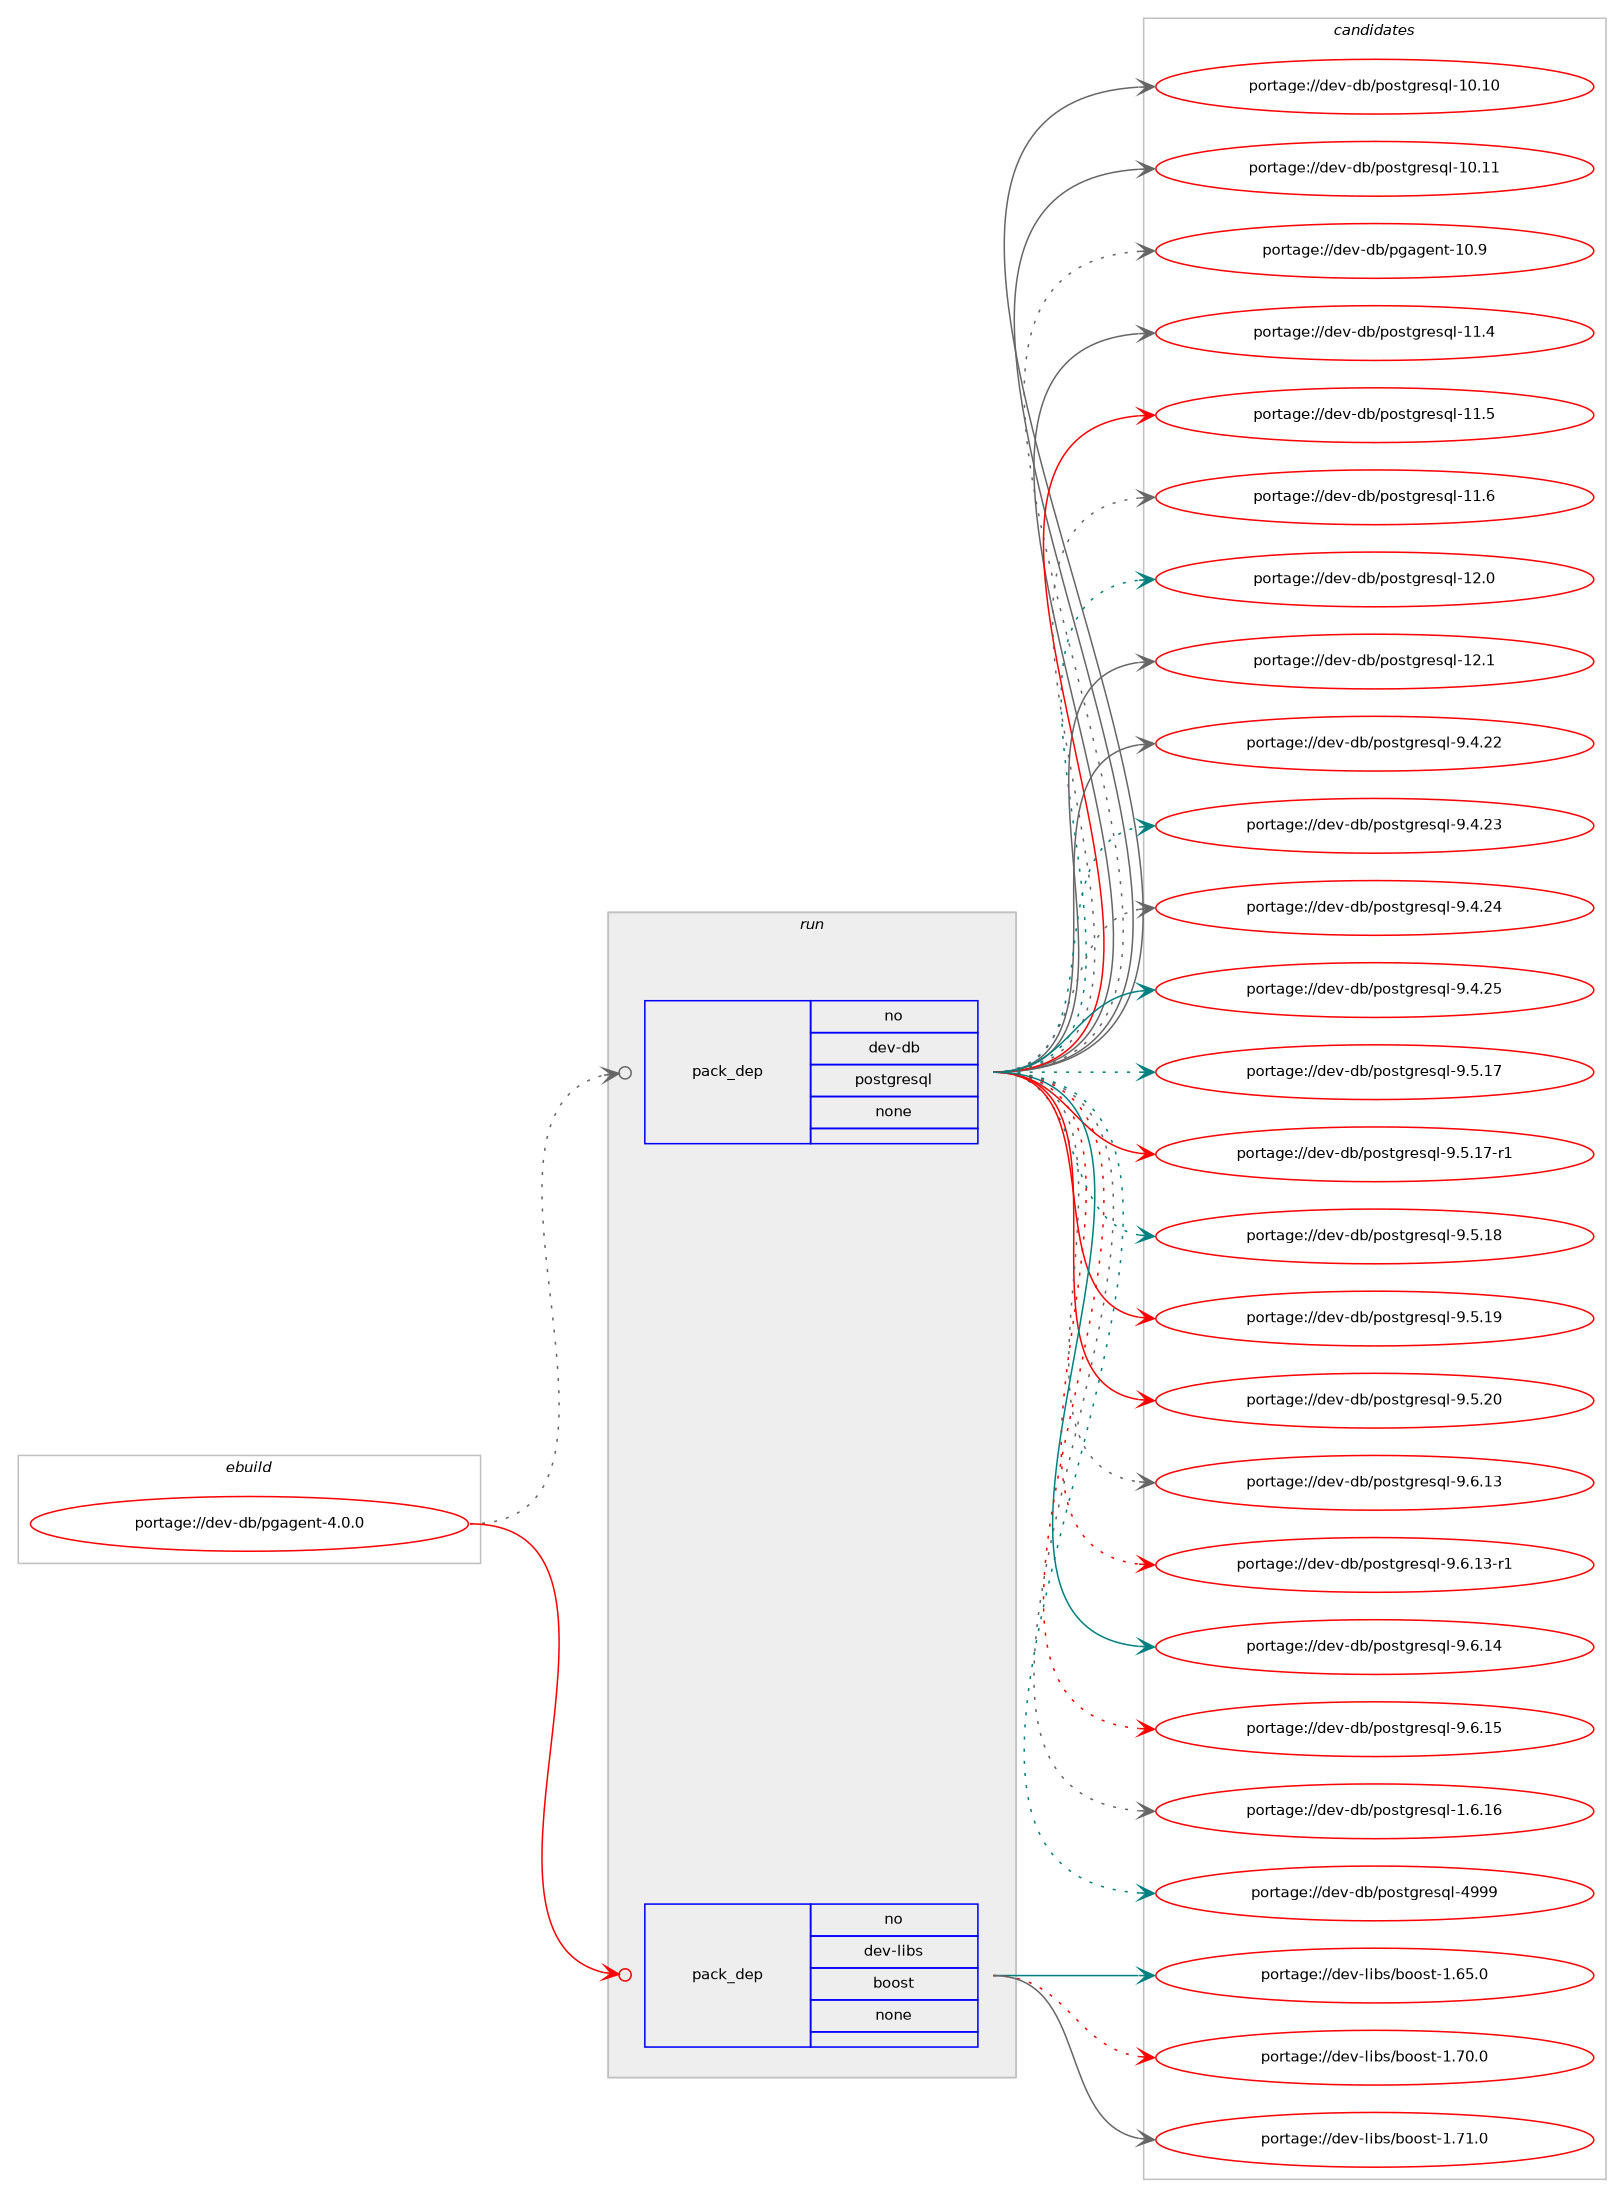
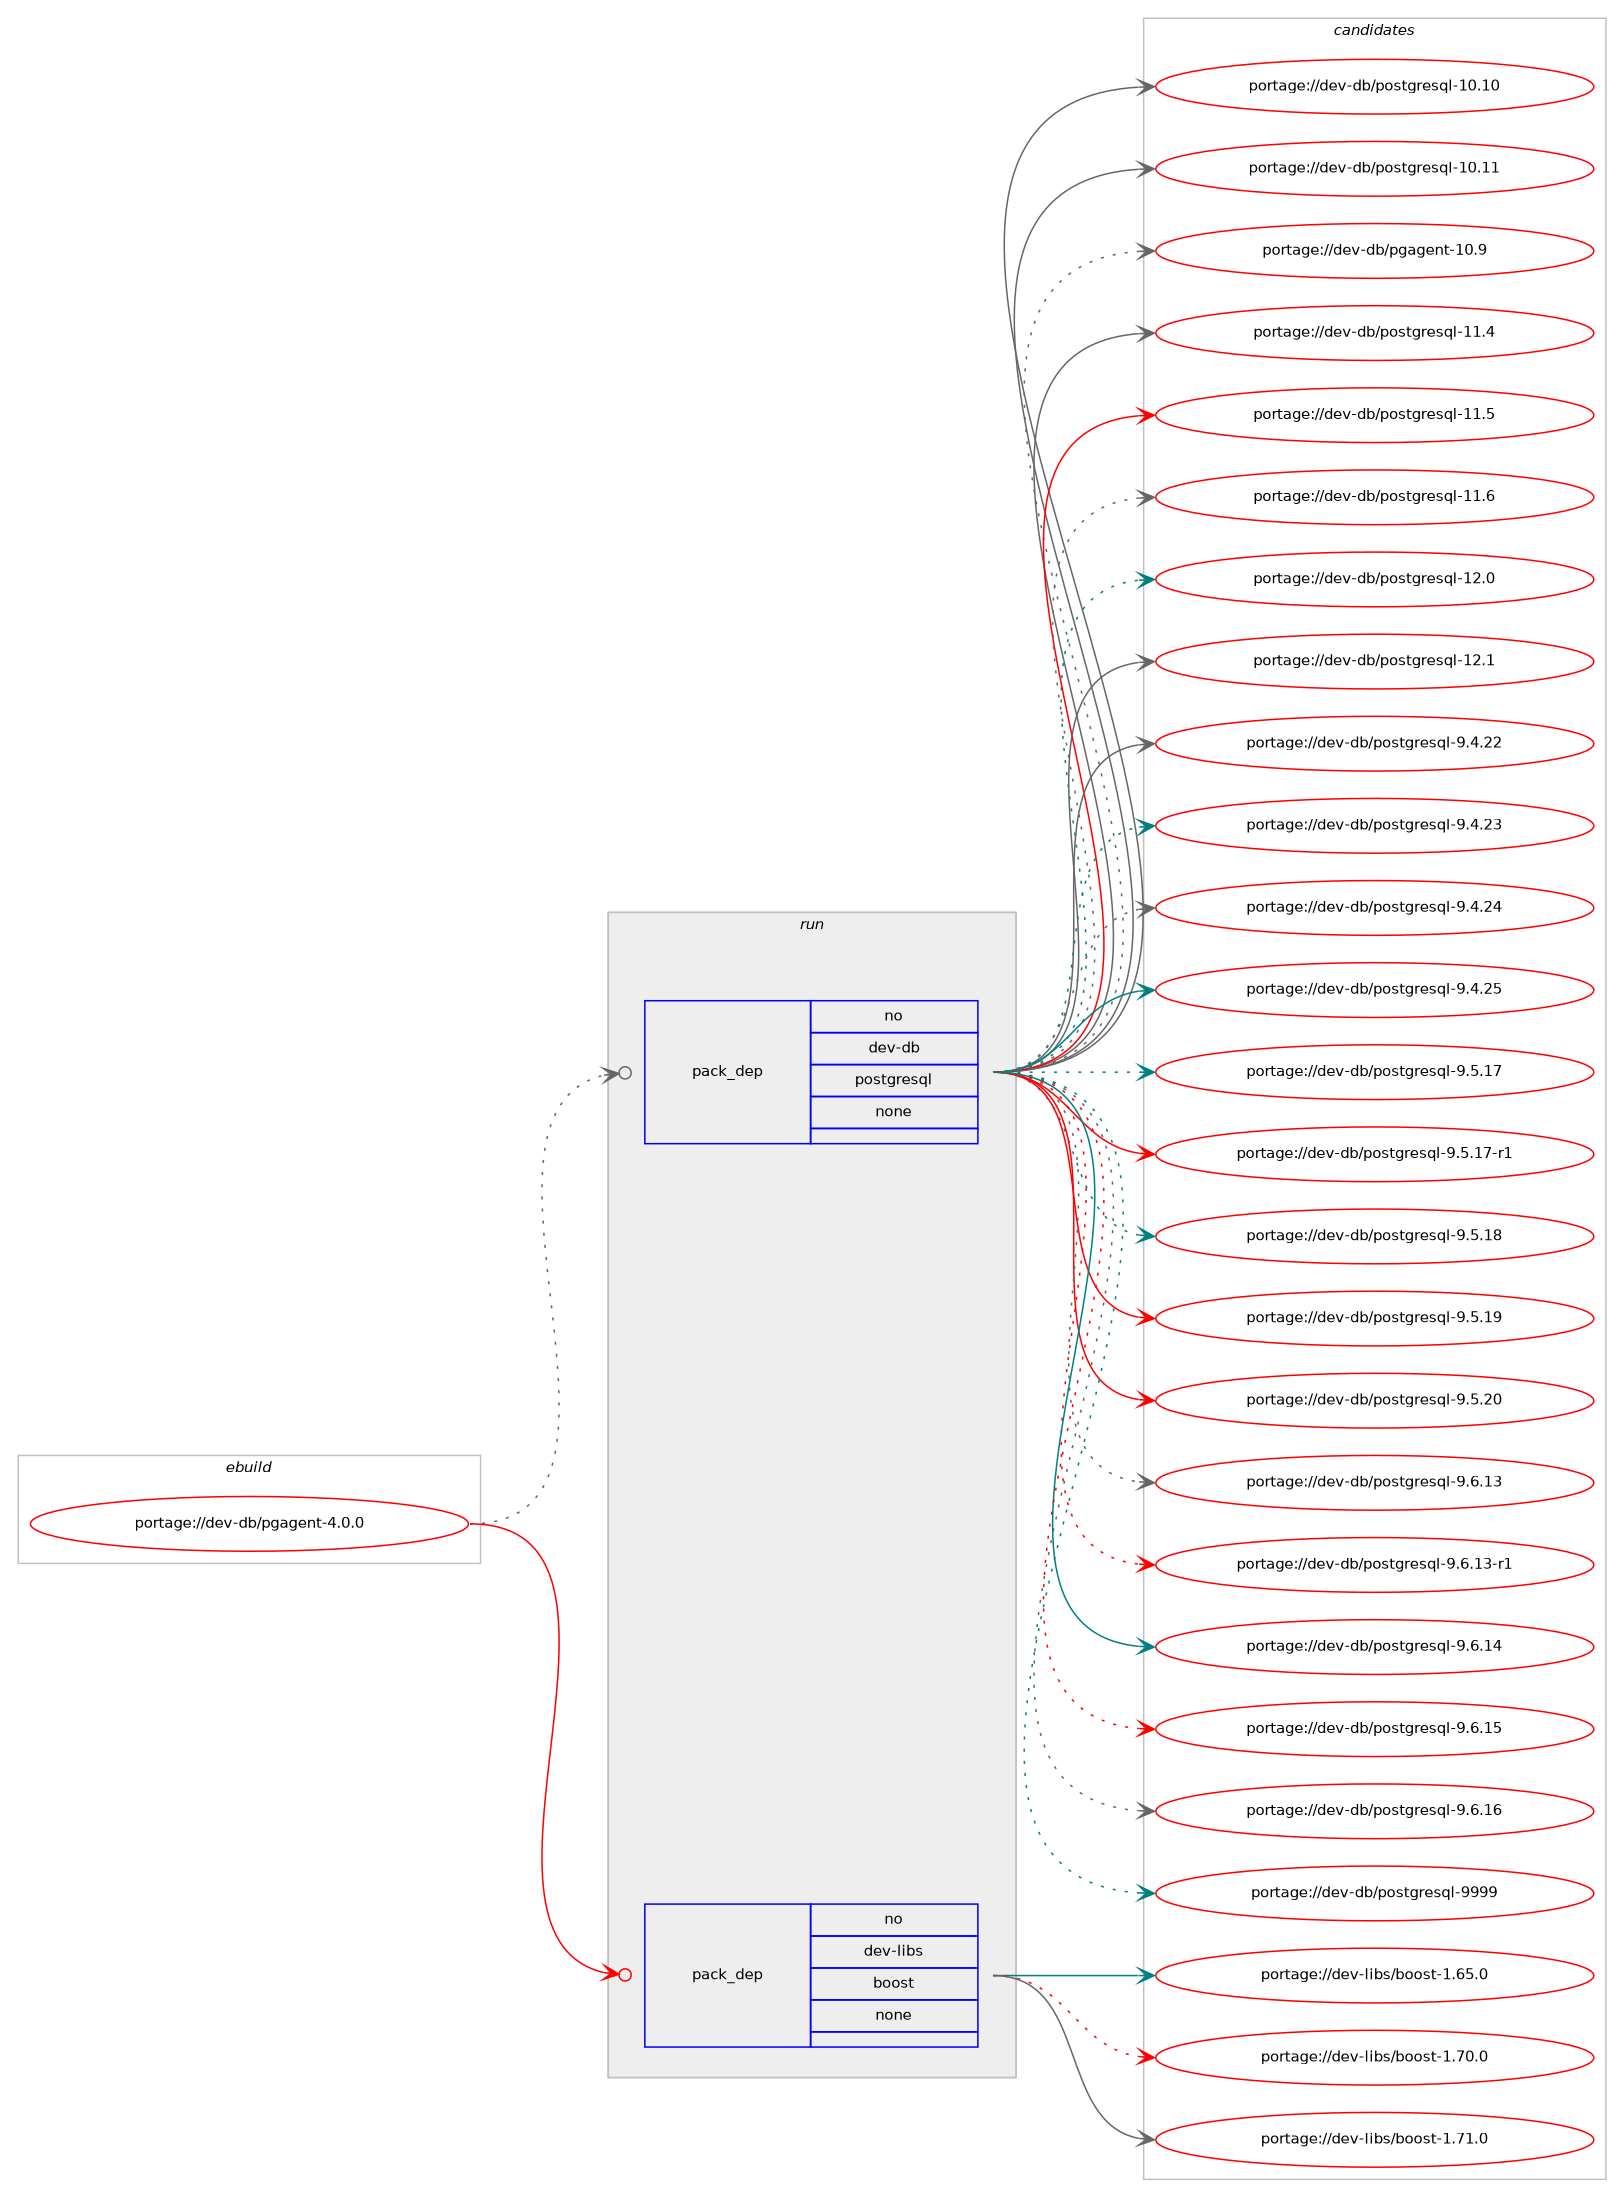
(1375, 1811) -> (1375, 1811)
(1375, 1893) -> (1375, 1893)
